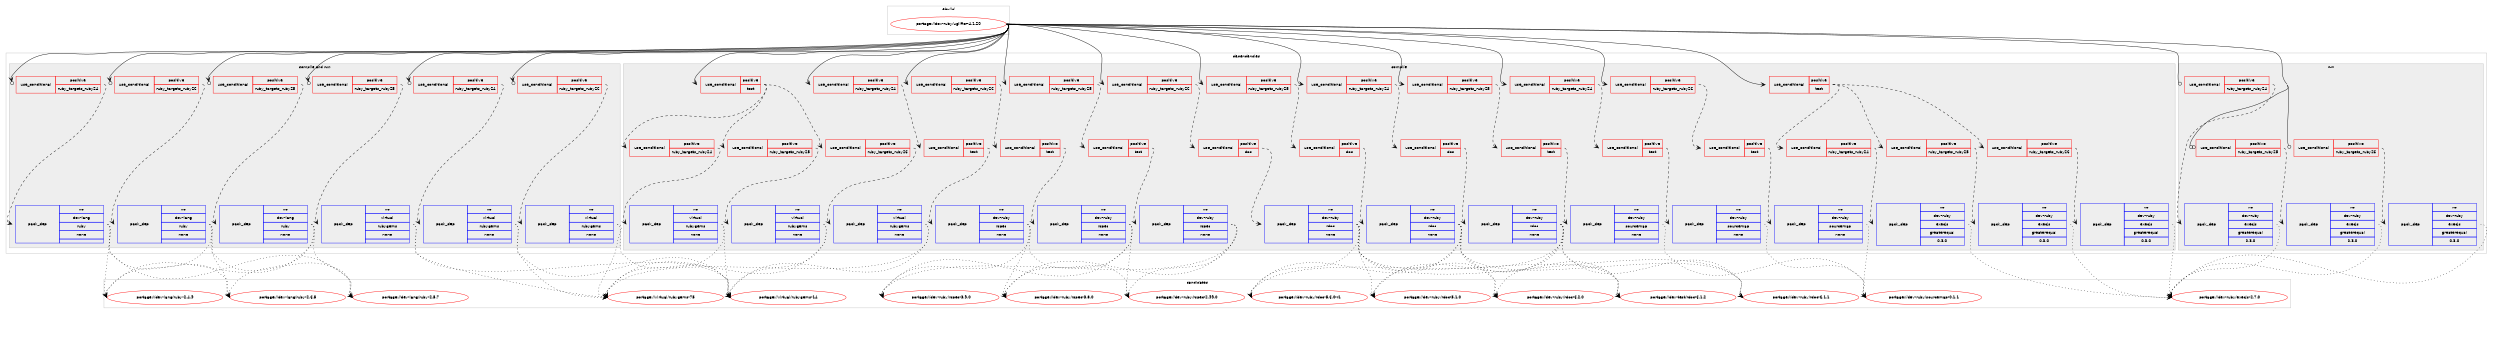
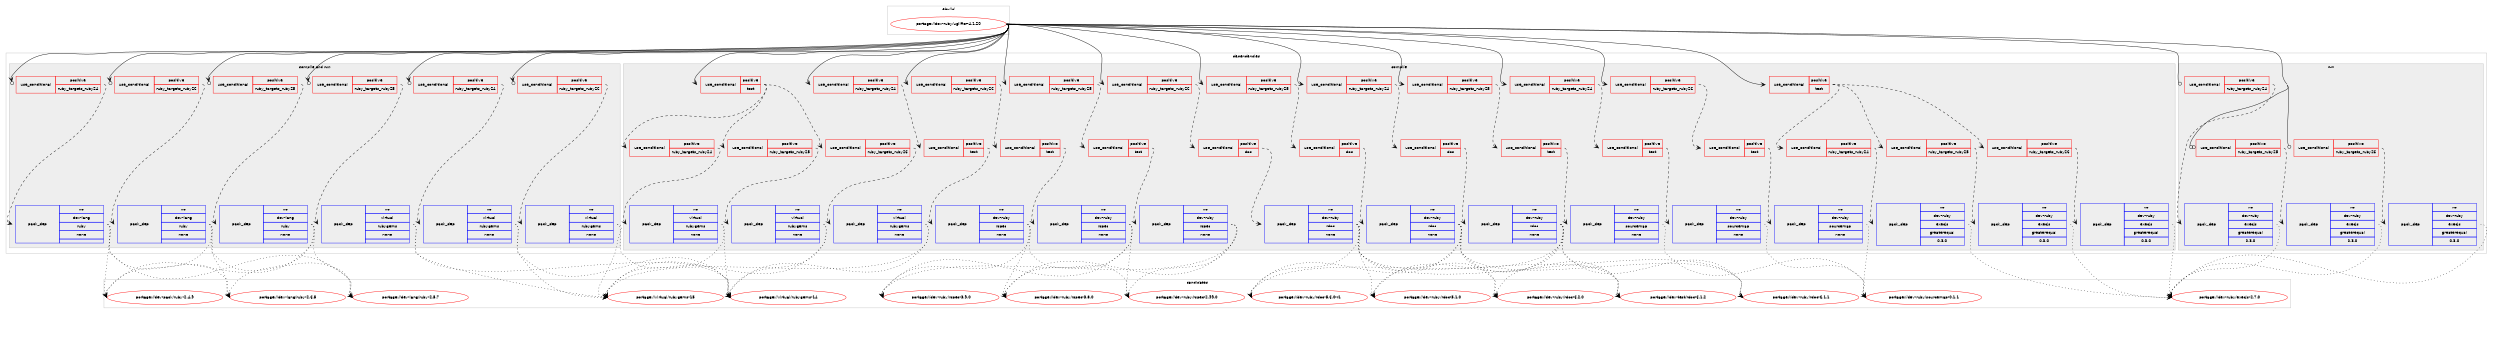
(165, 297) -> (165, 297)
(666, 297) -> (666, 297)
